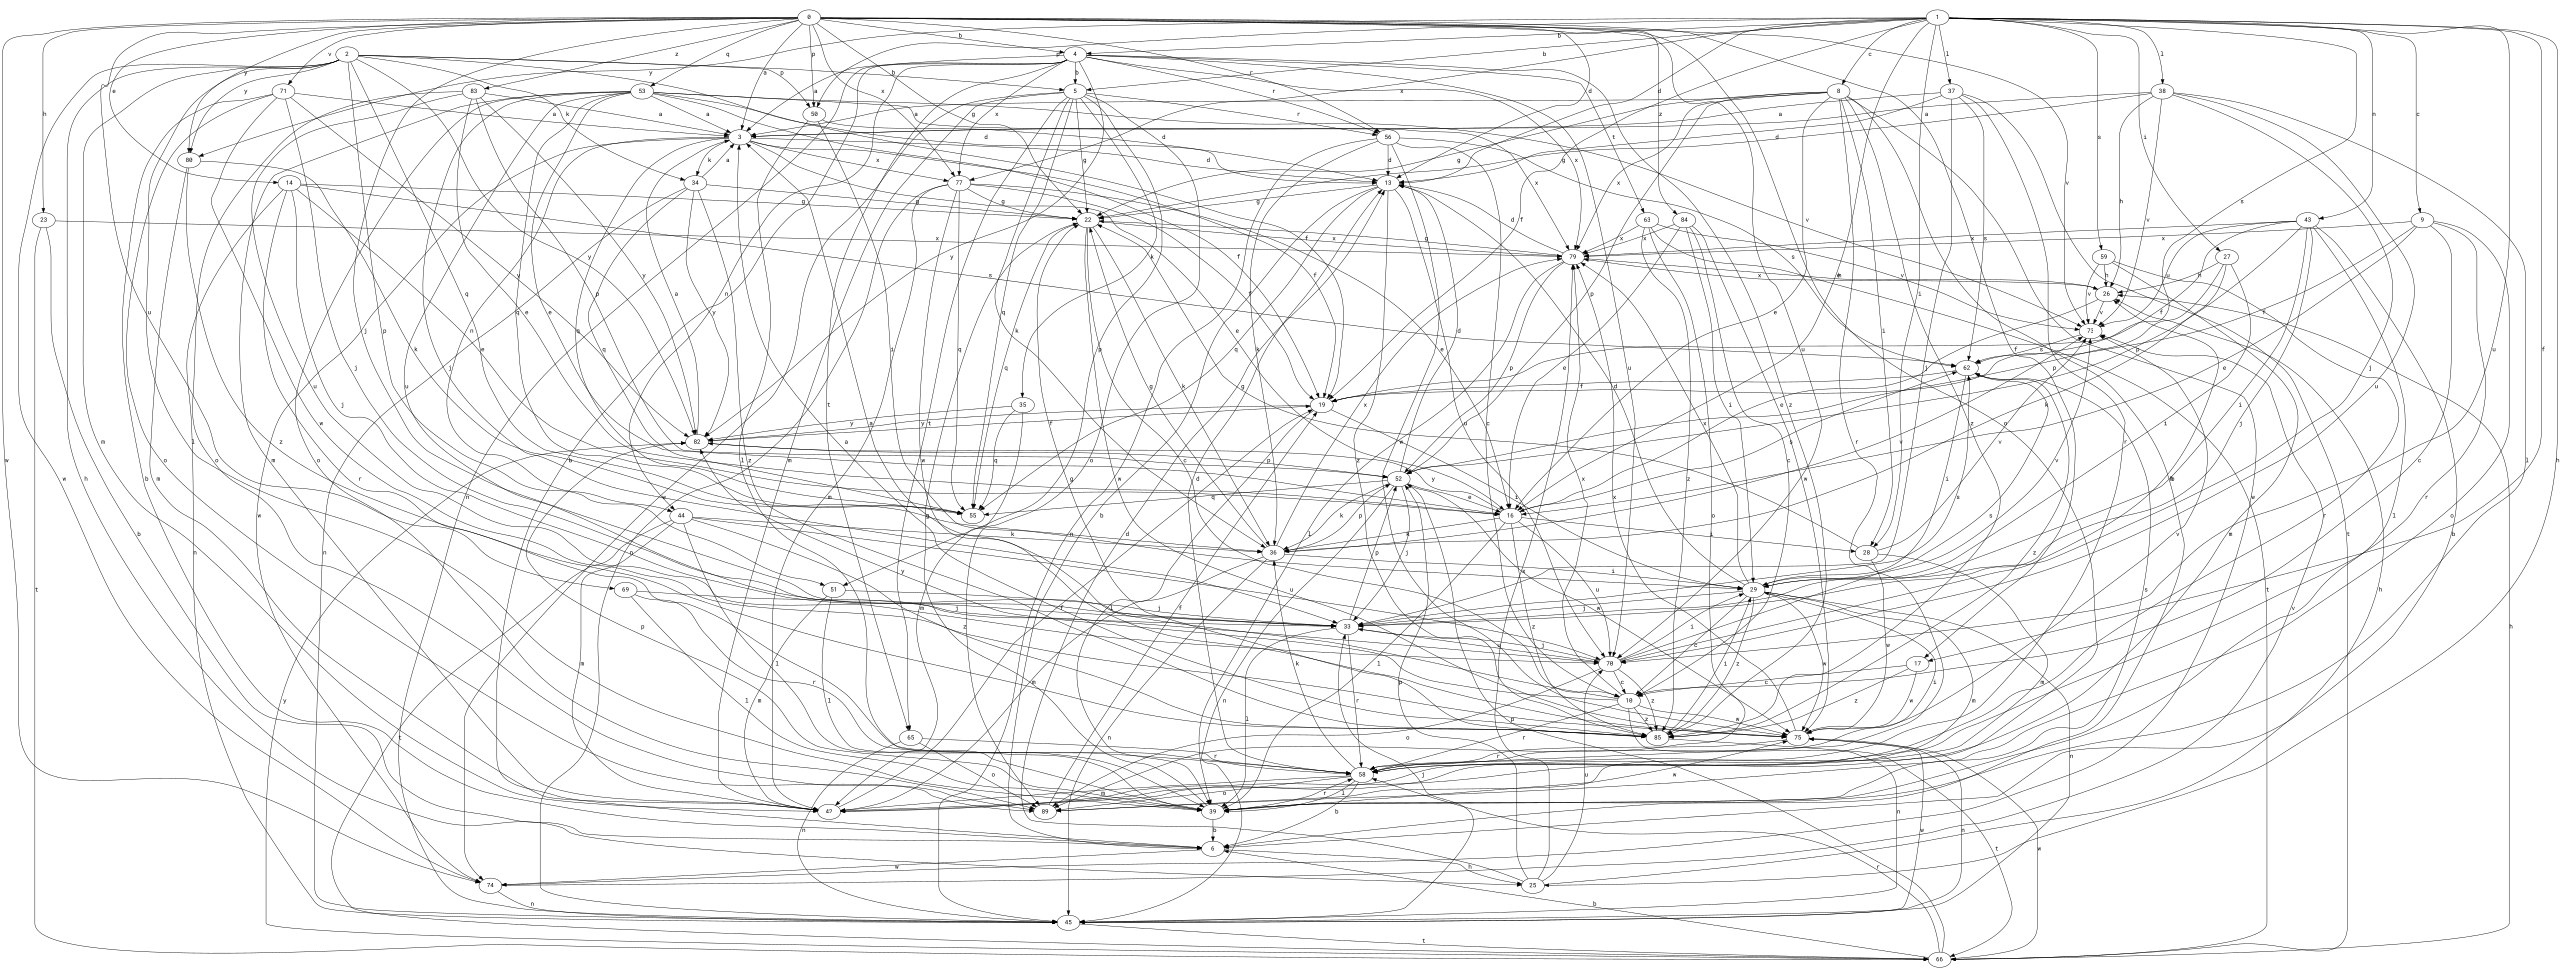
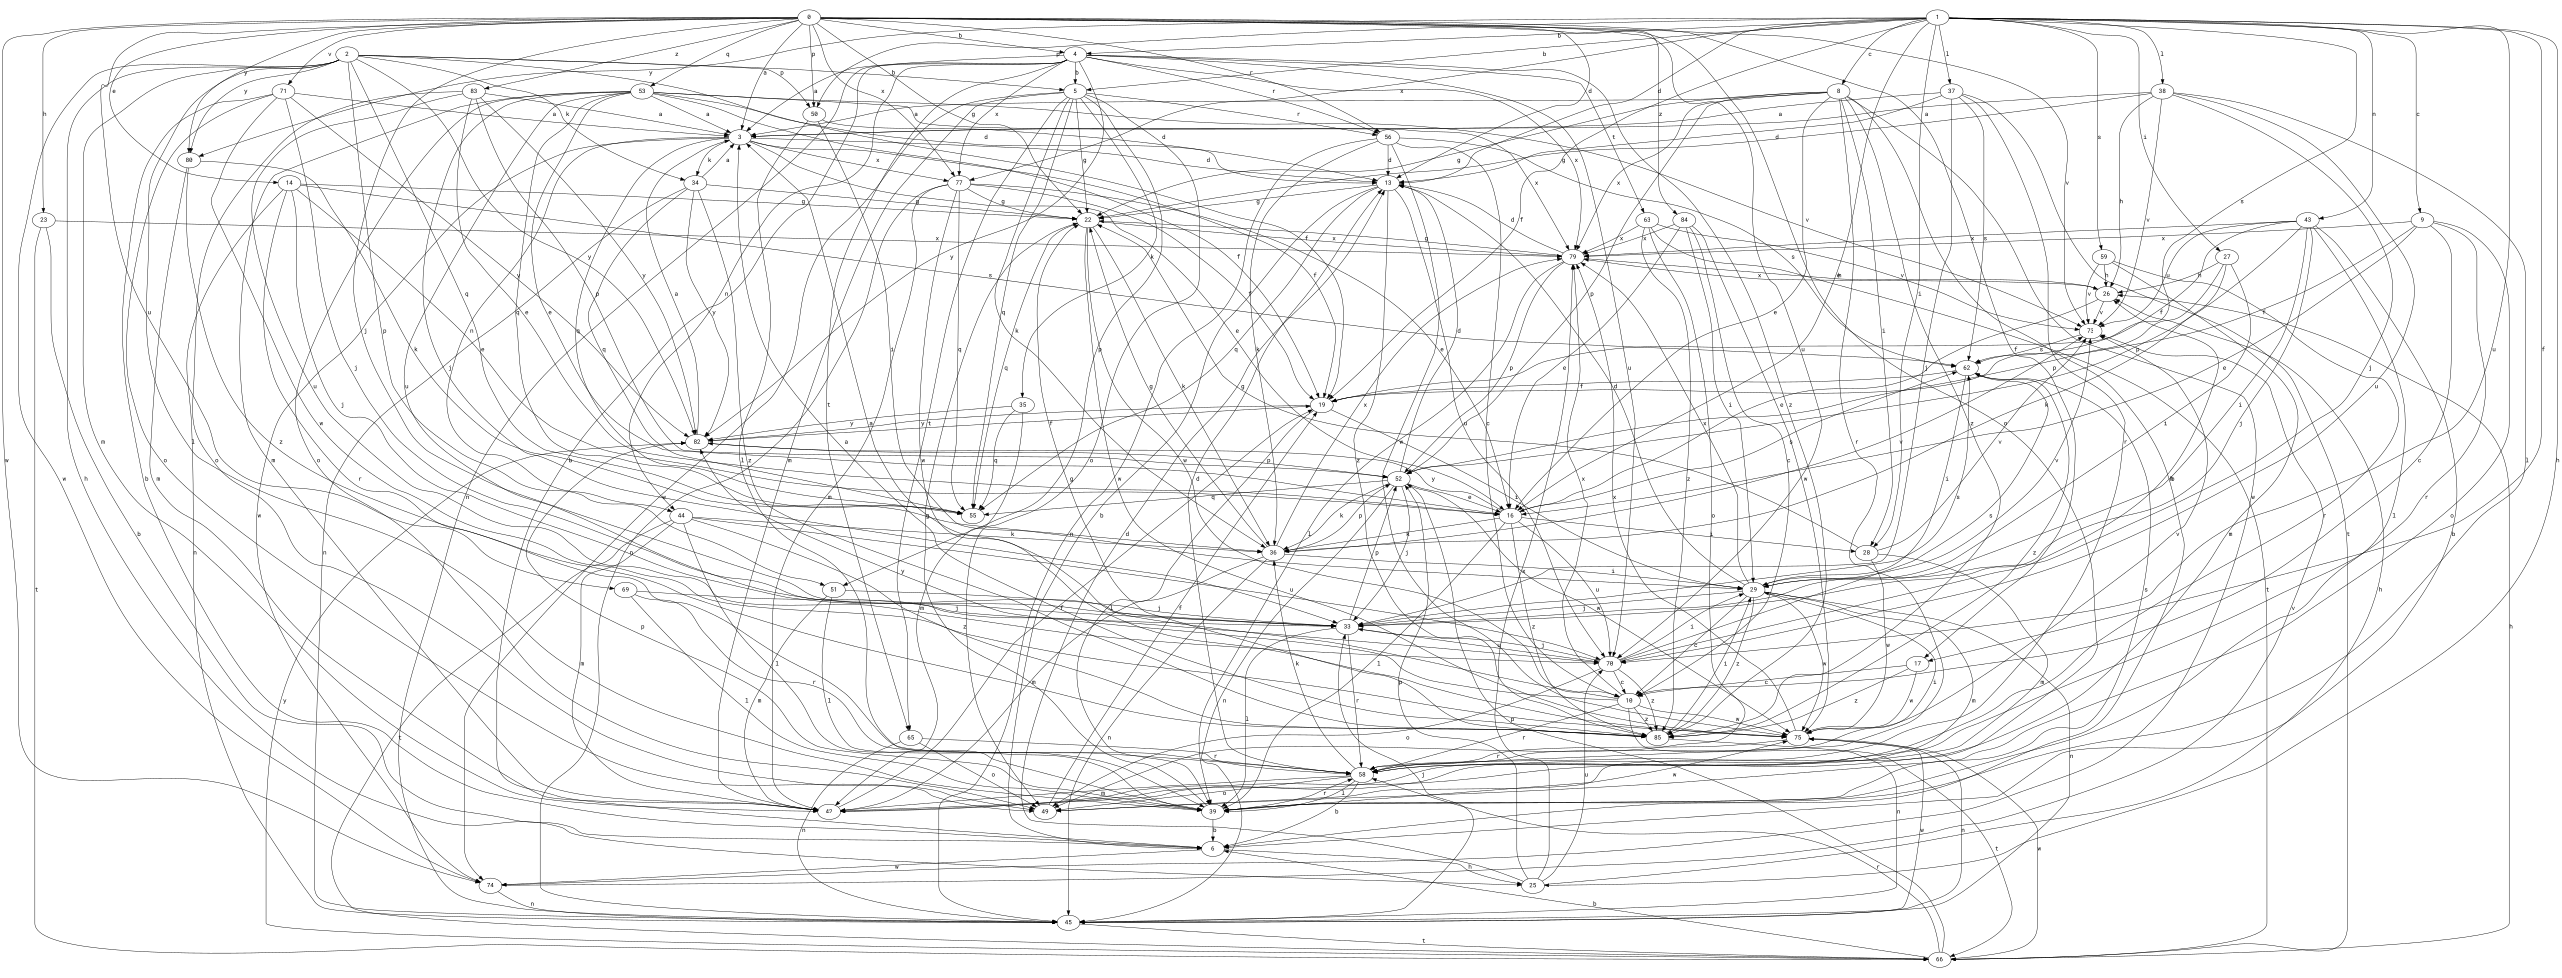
(1185, 461) -> (1185, 461)
(1045, 812) -> (1045, 812)
